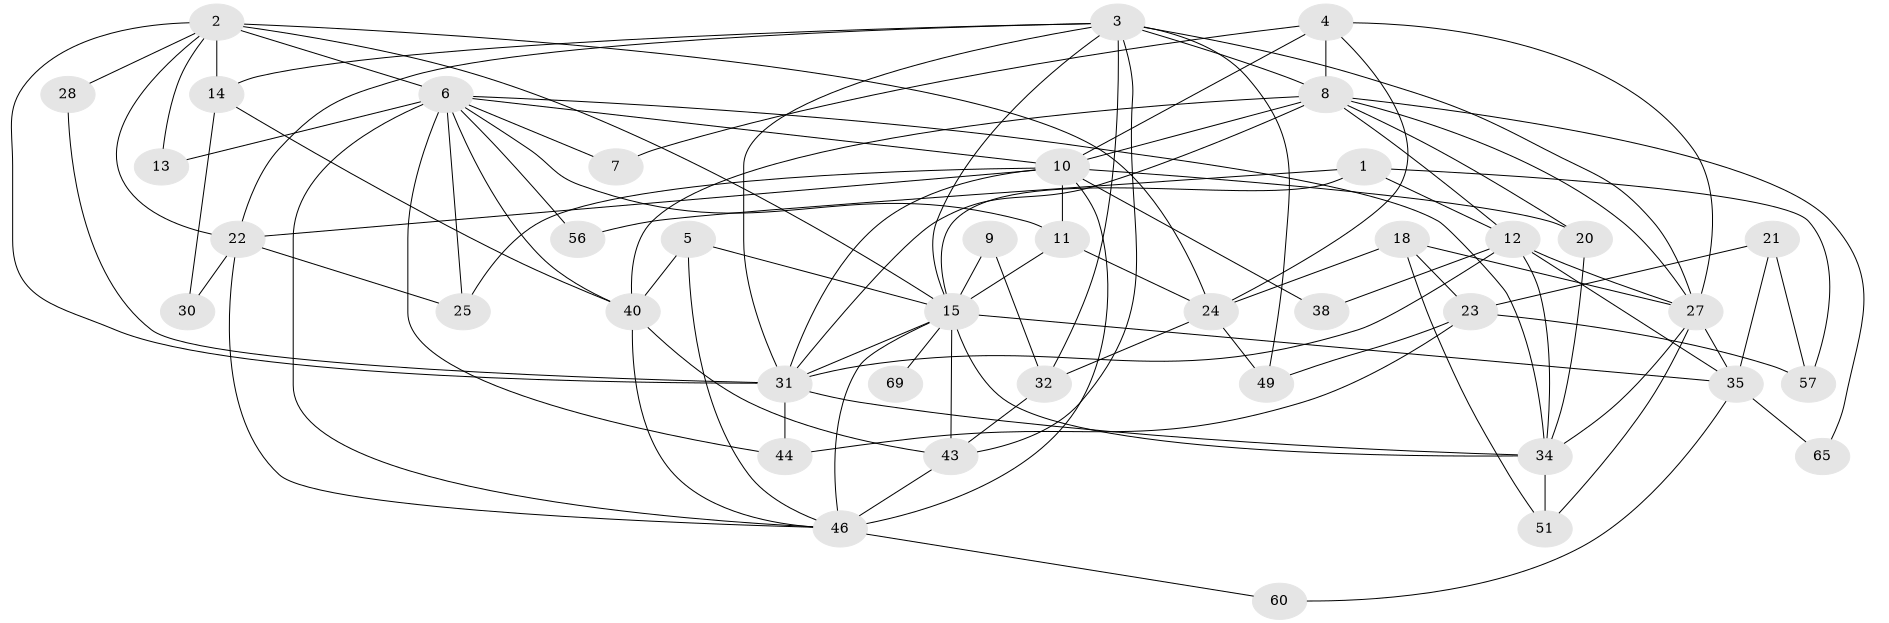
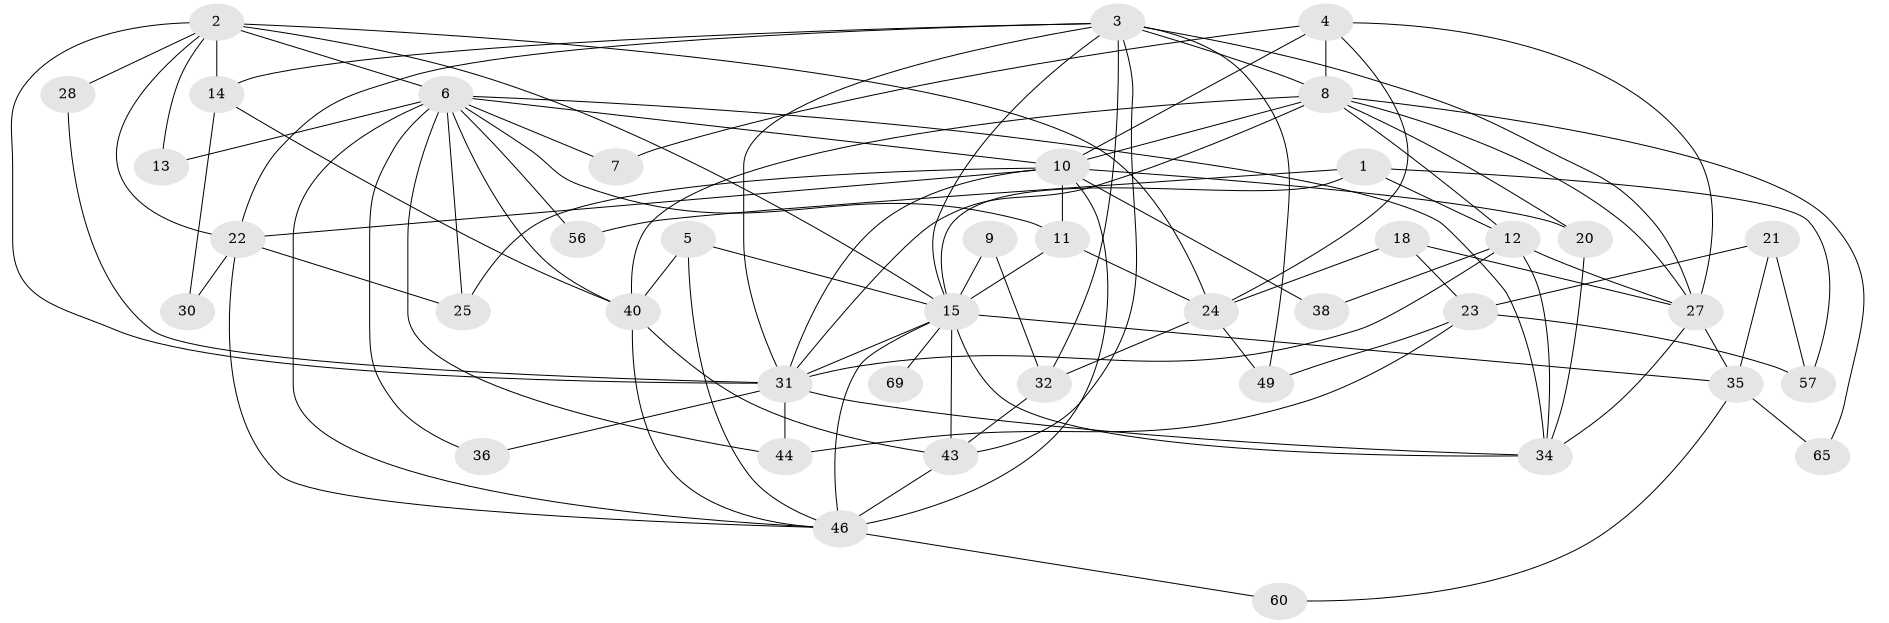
(1625, 312) -> none
none -> (482, 457)
(1545, 529) -> none
